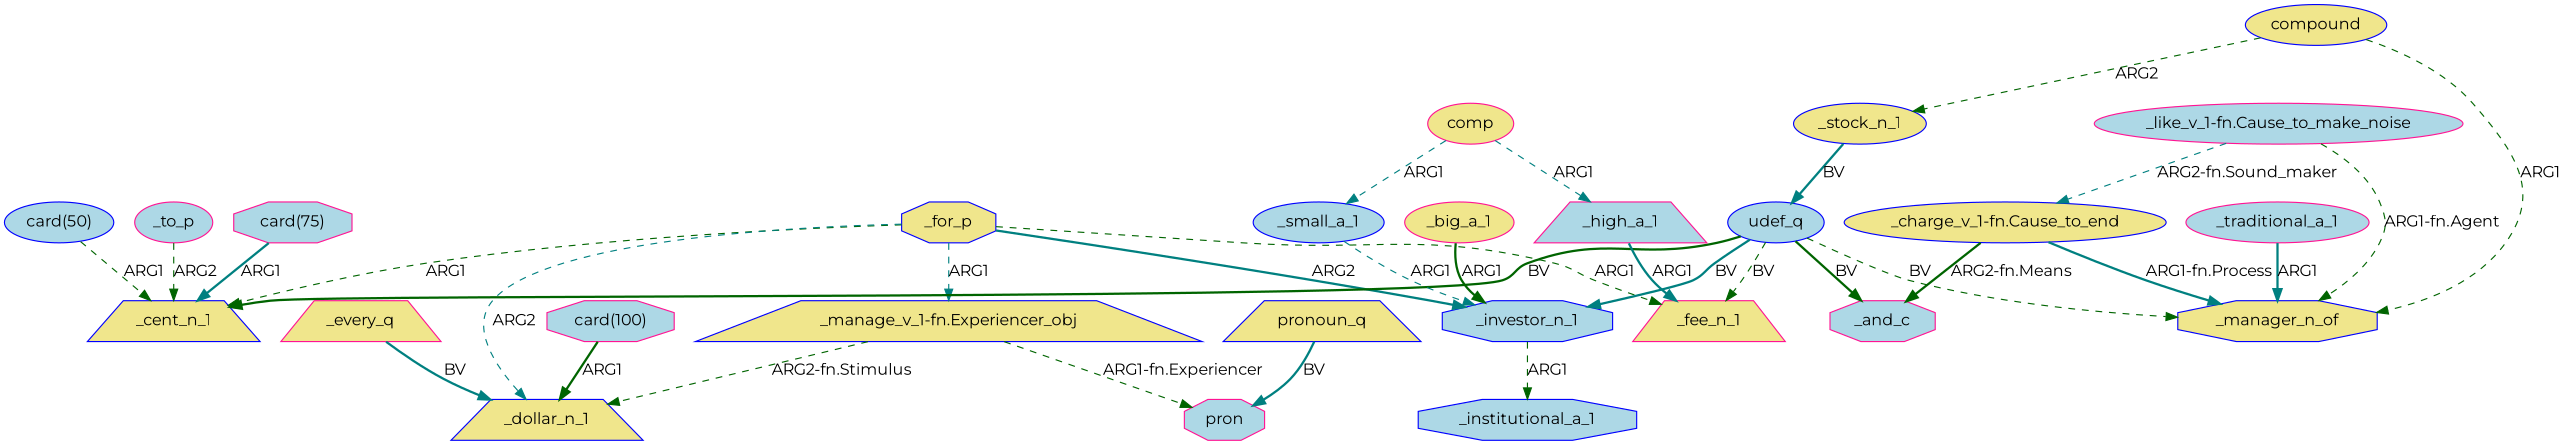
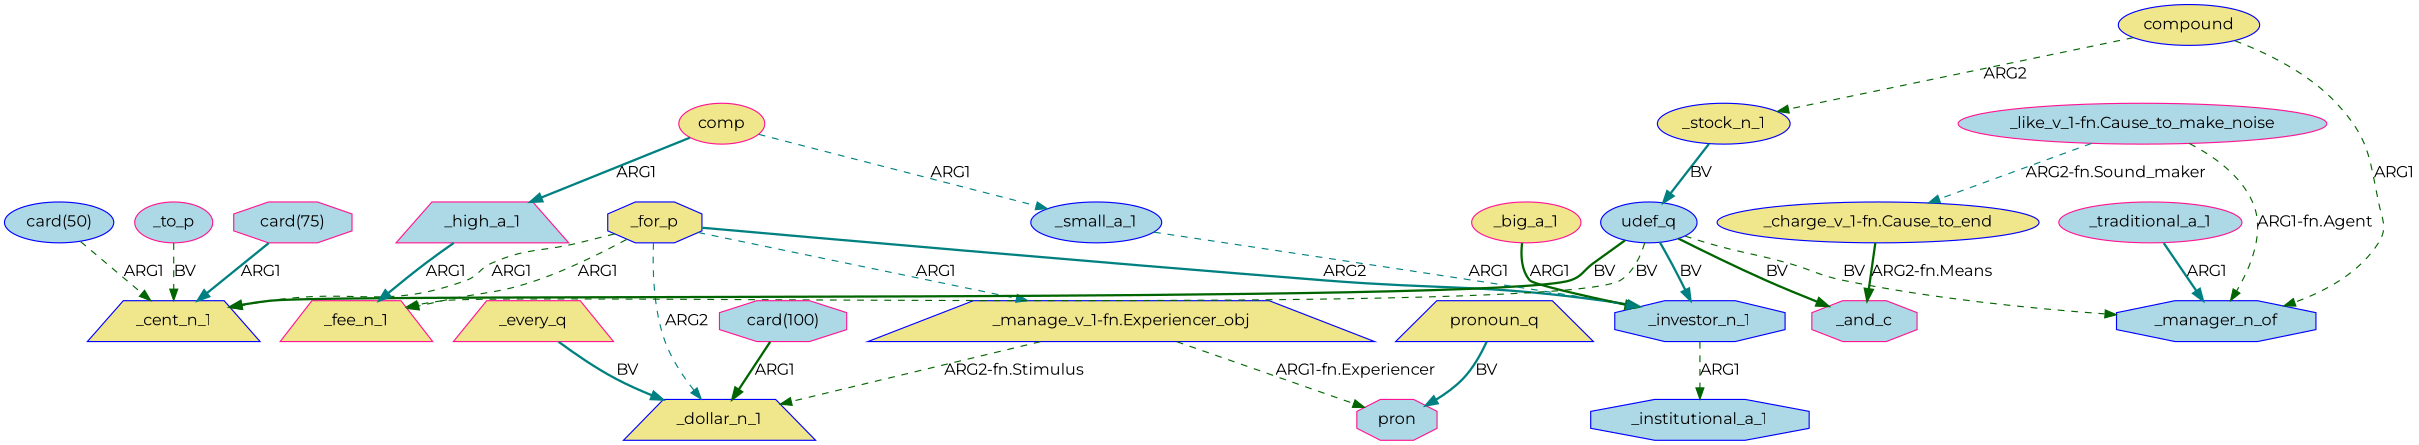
(1538, 168) -> (616, 168)
(196, 272) -> (185, 272)
(2128, 274) -> none
(2278, 321) -> (2216, 321)
